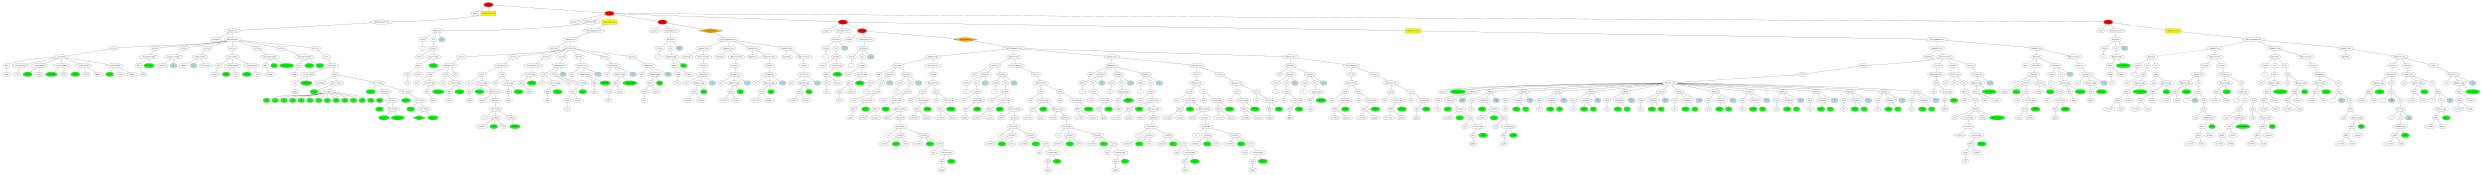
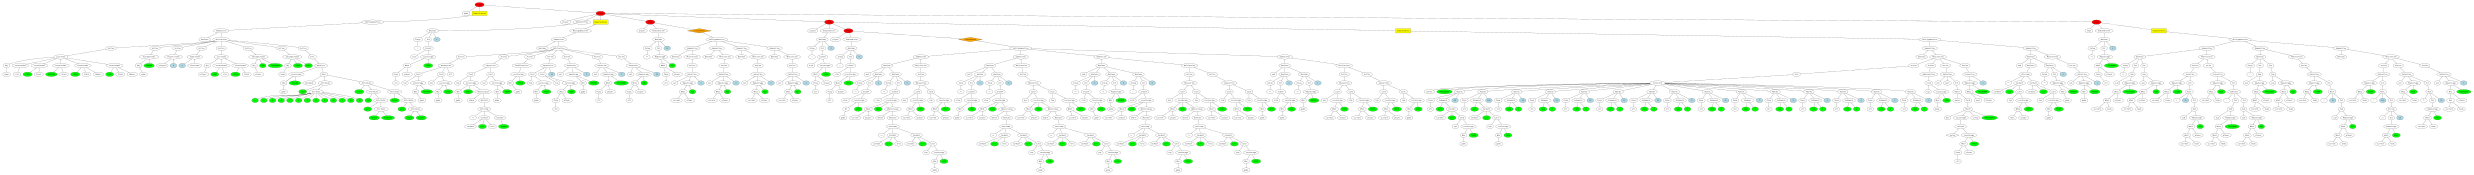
(183, 66) -> none
(419, 118) -> (409, 118)
